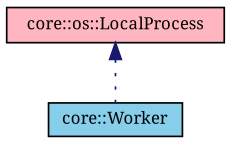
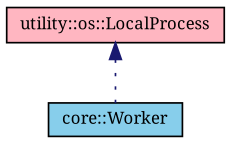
(115, 25) -> (115, 25)
